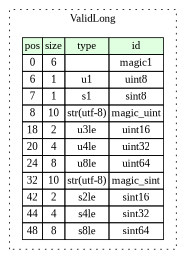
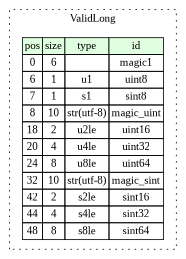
(87, 130) -> (87, 130)
